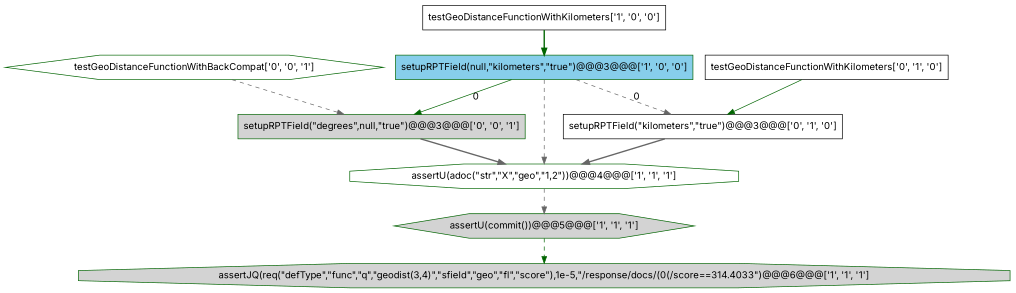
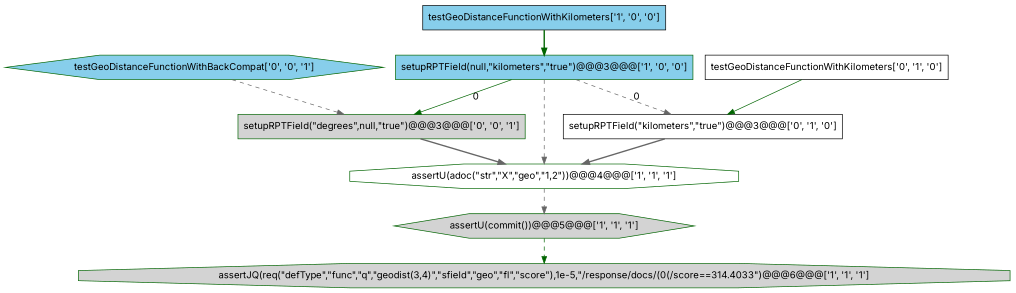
(544, 18) -> (544, 18)
(194, 67) -> (194, 67)
